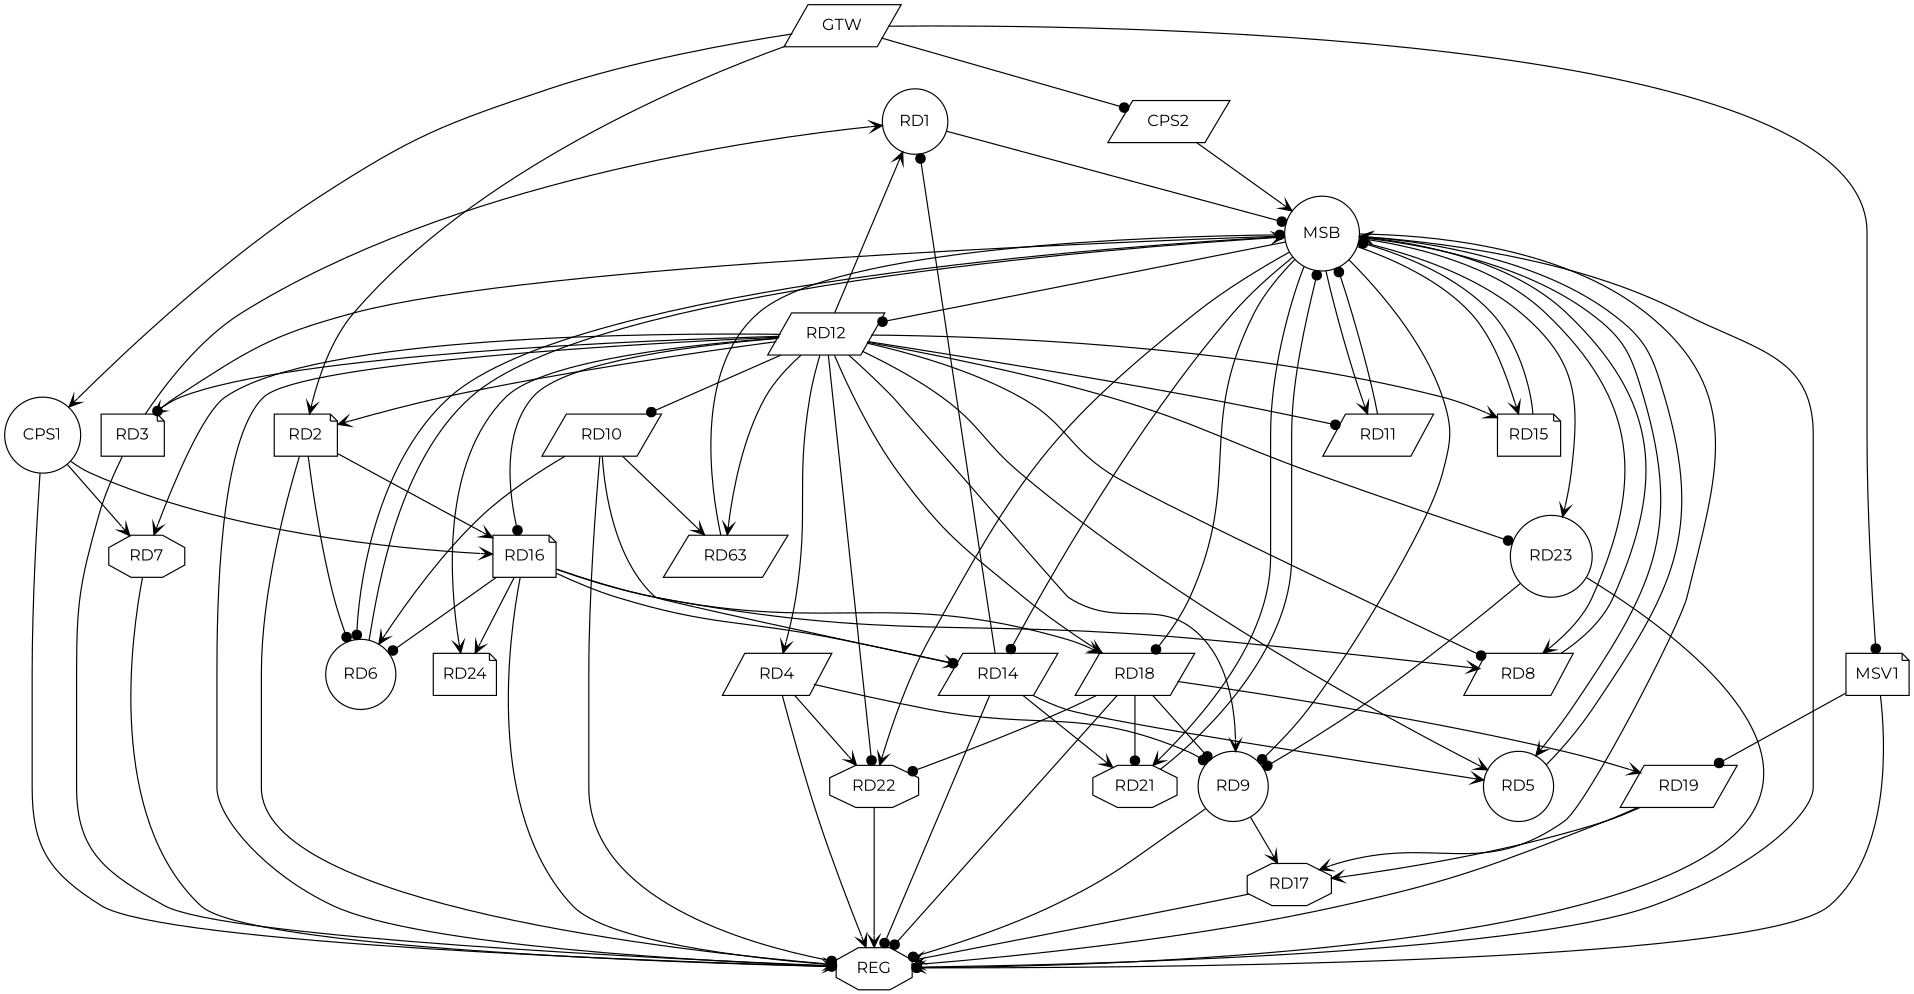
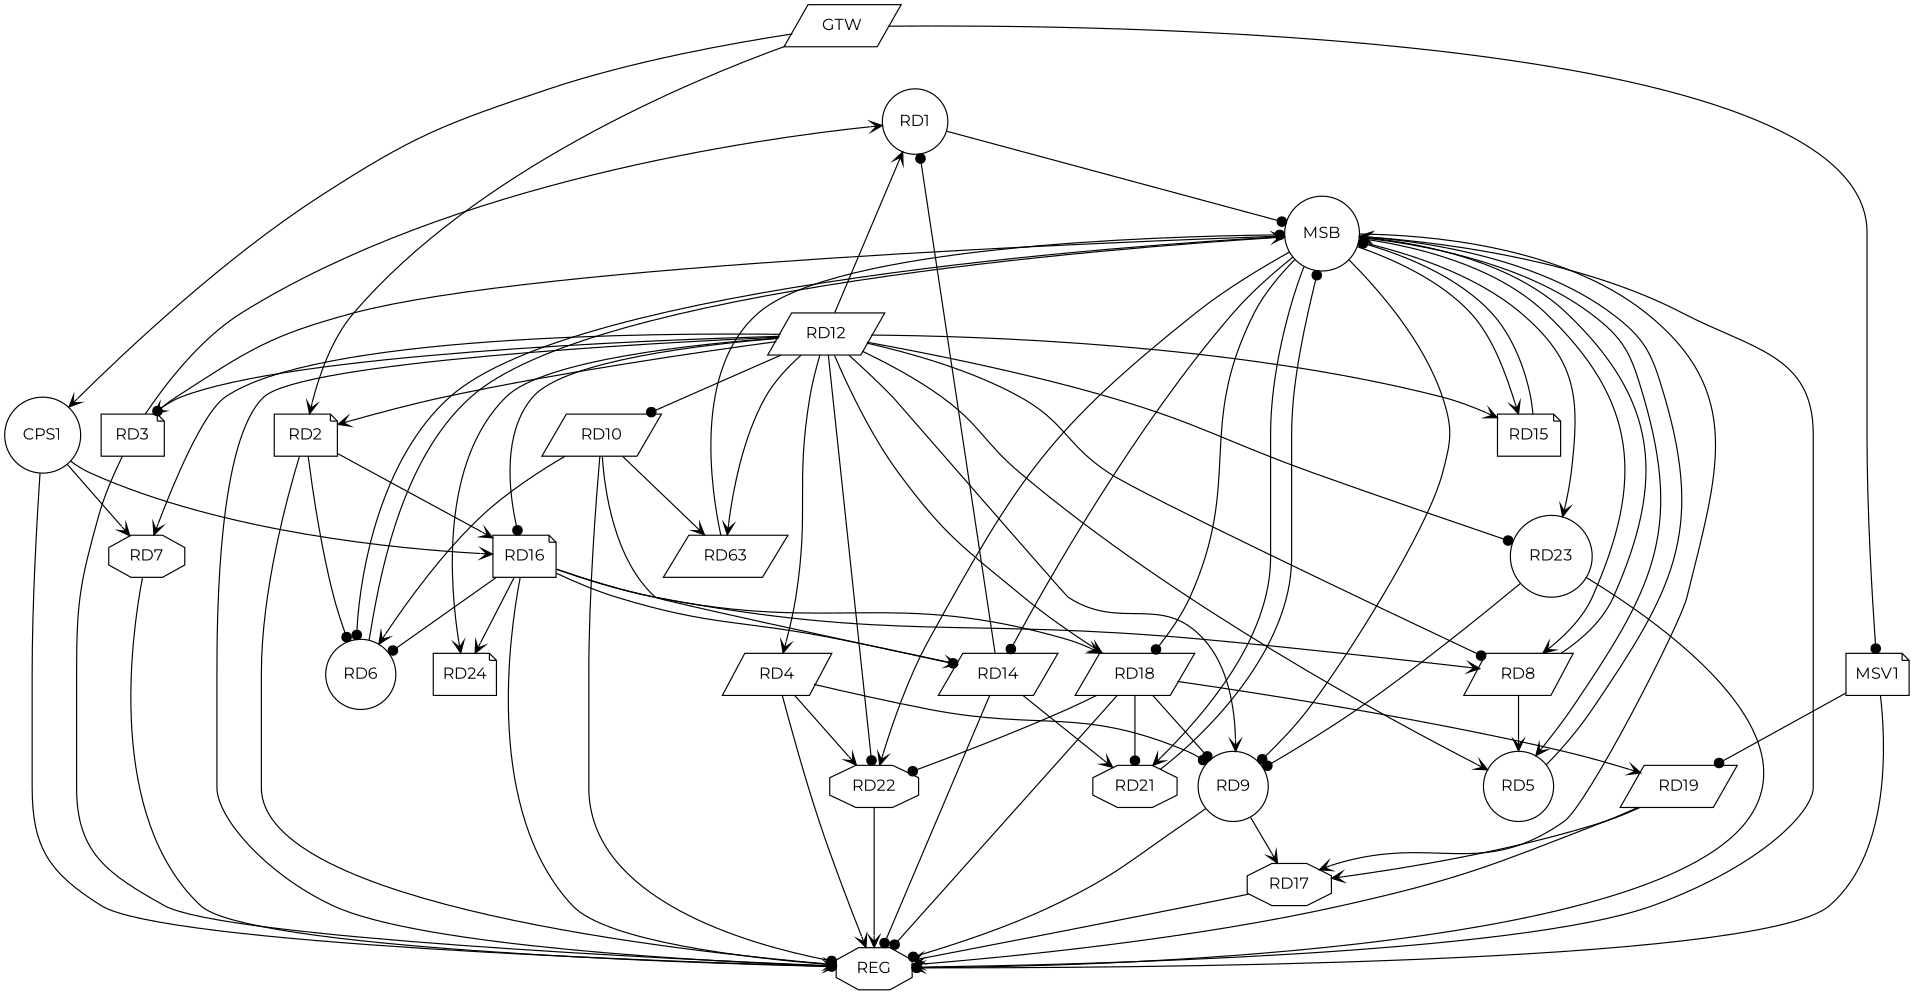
(1169, 122) -> none
(1086, 281) -> none
(1378, 435) -> none
(1251, 744) -> (1519, 717)
